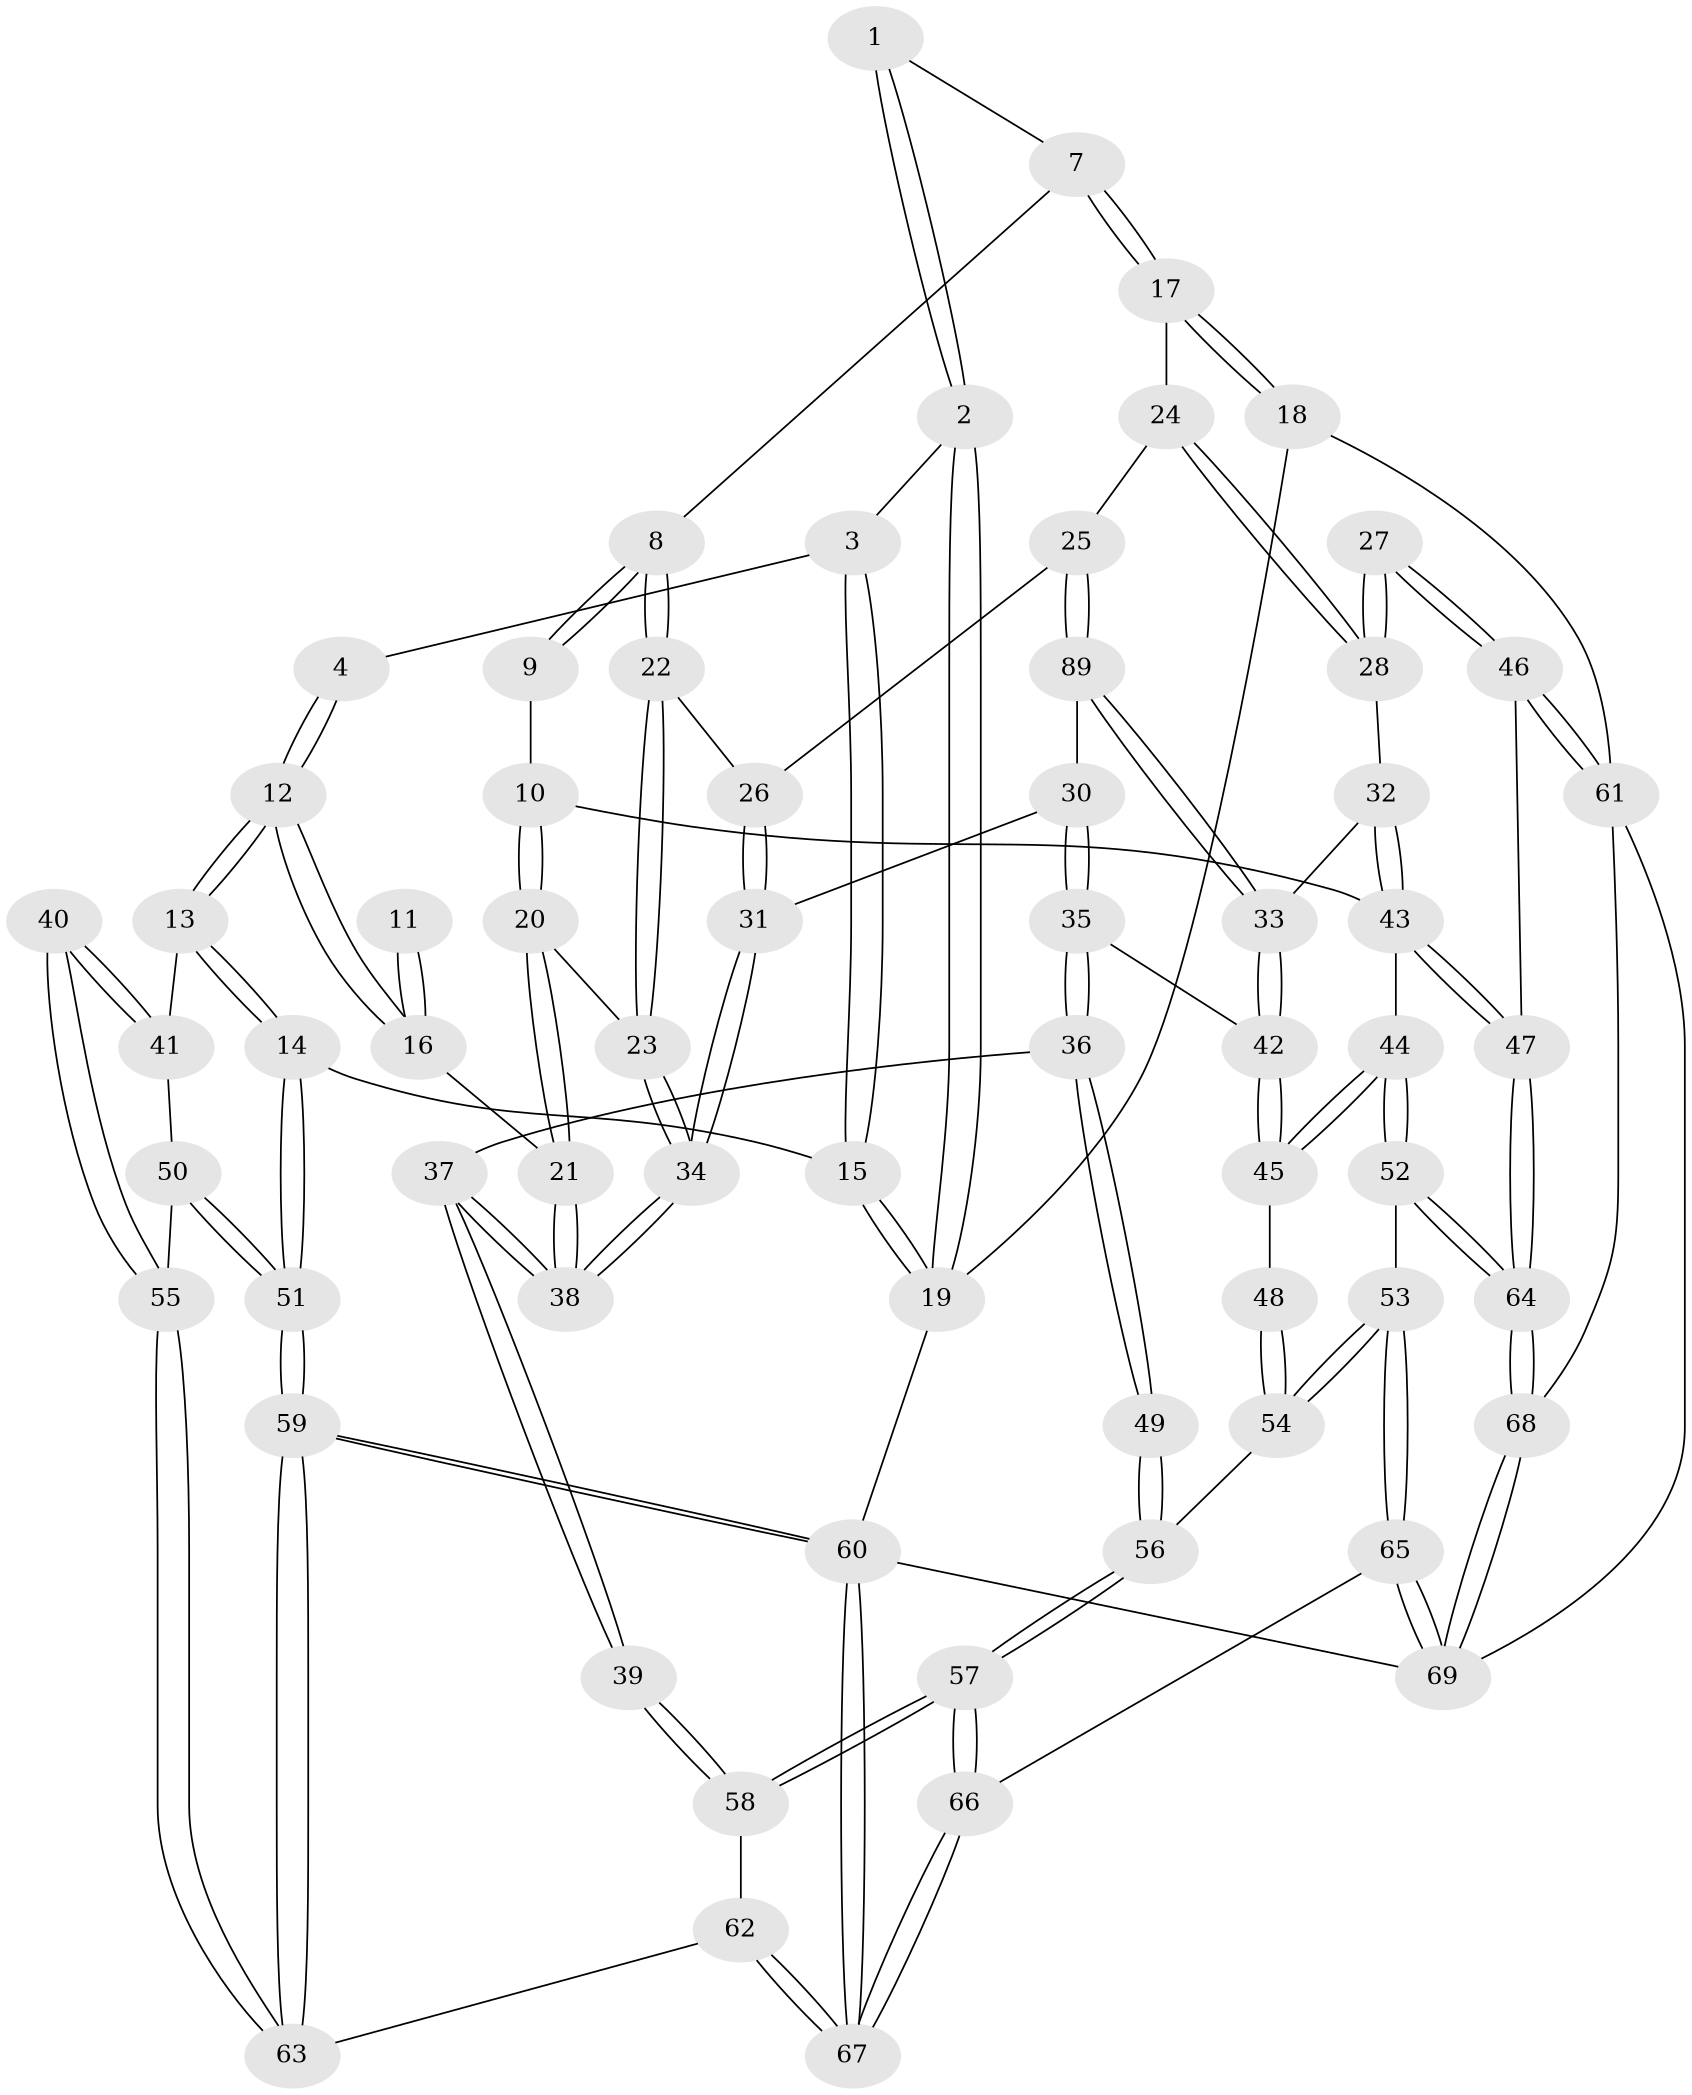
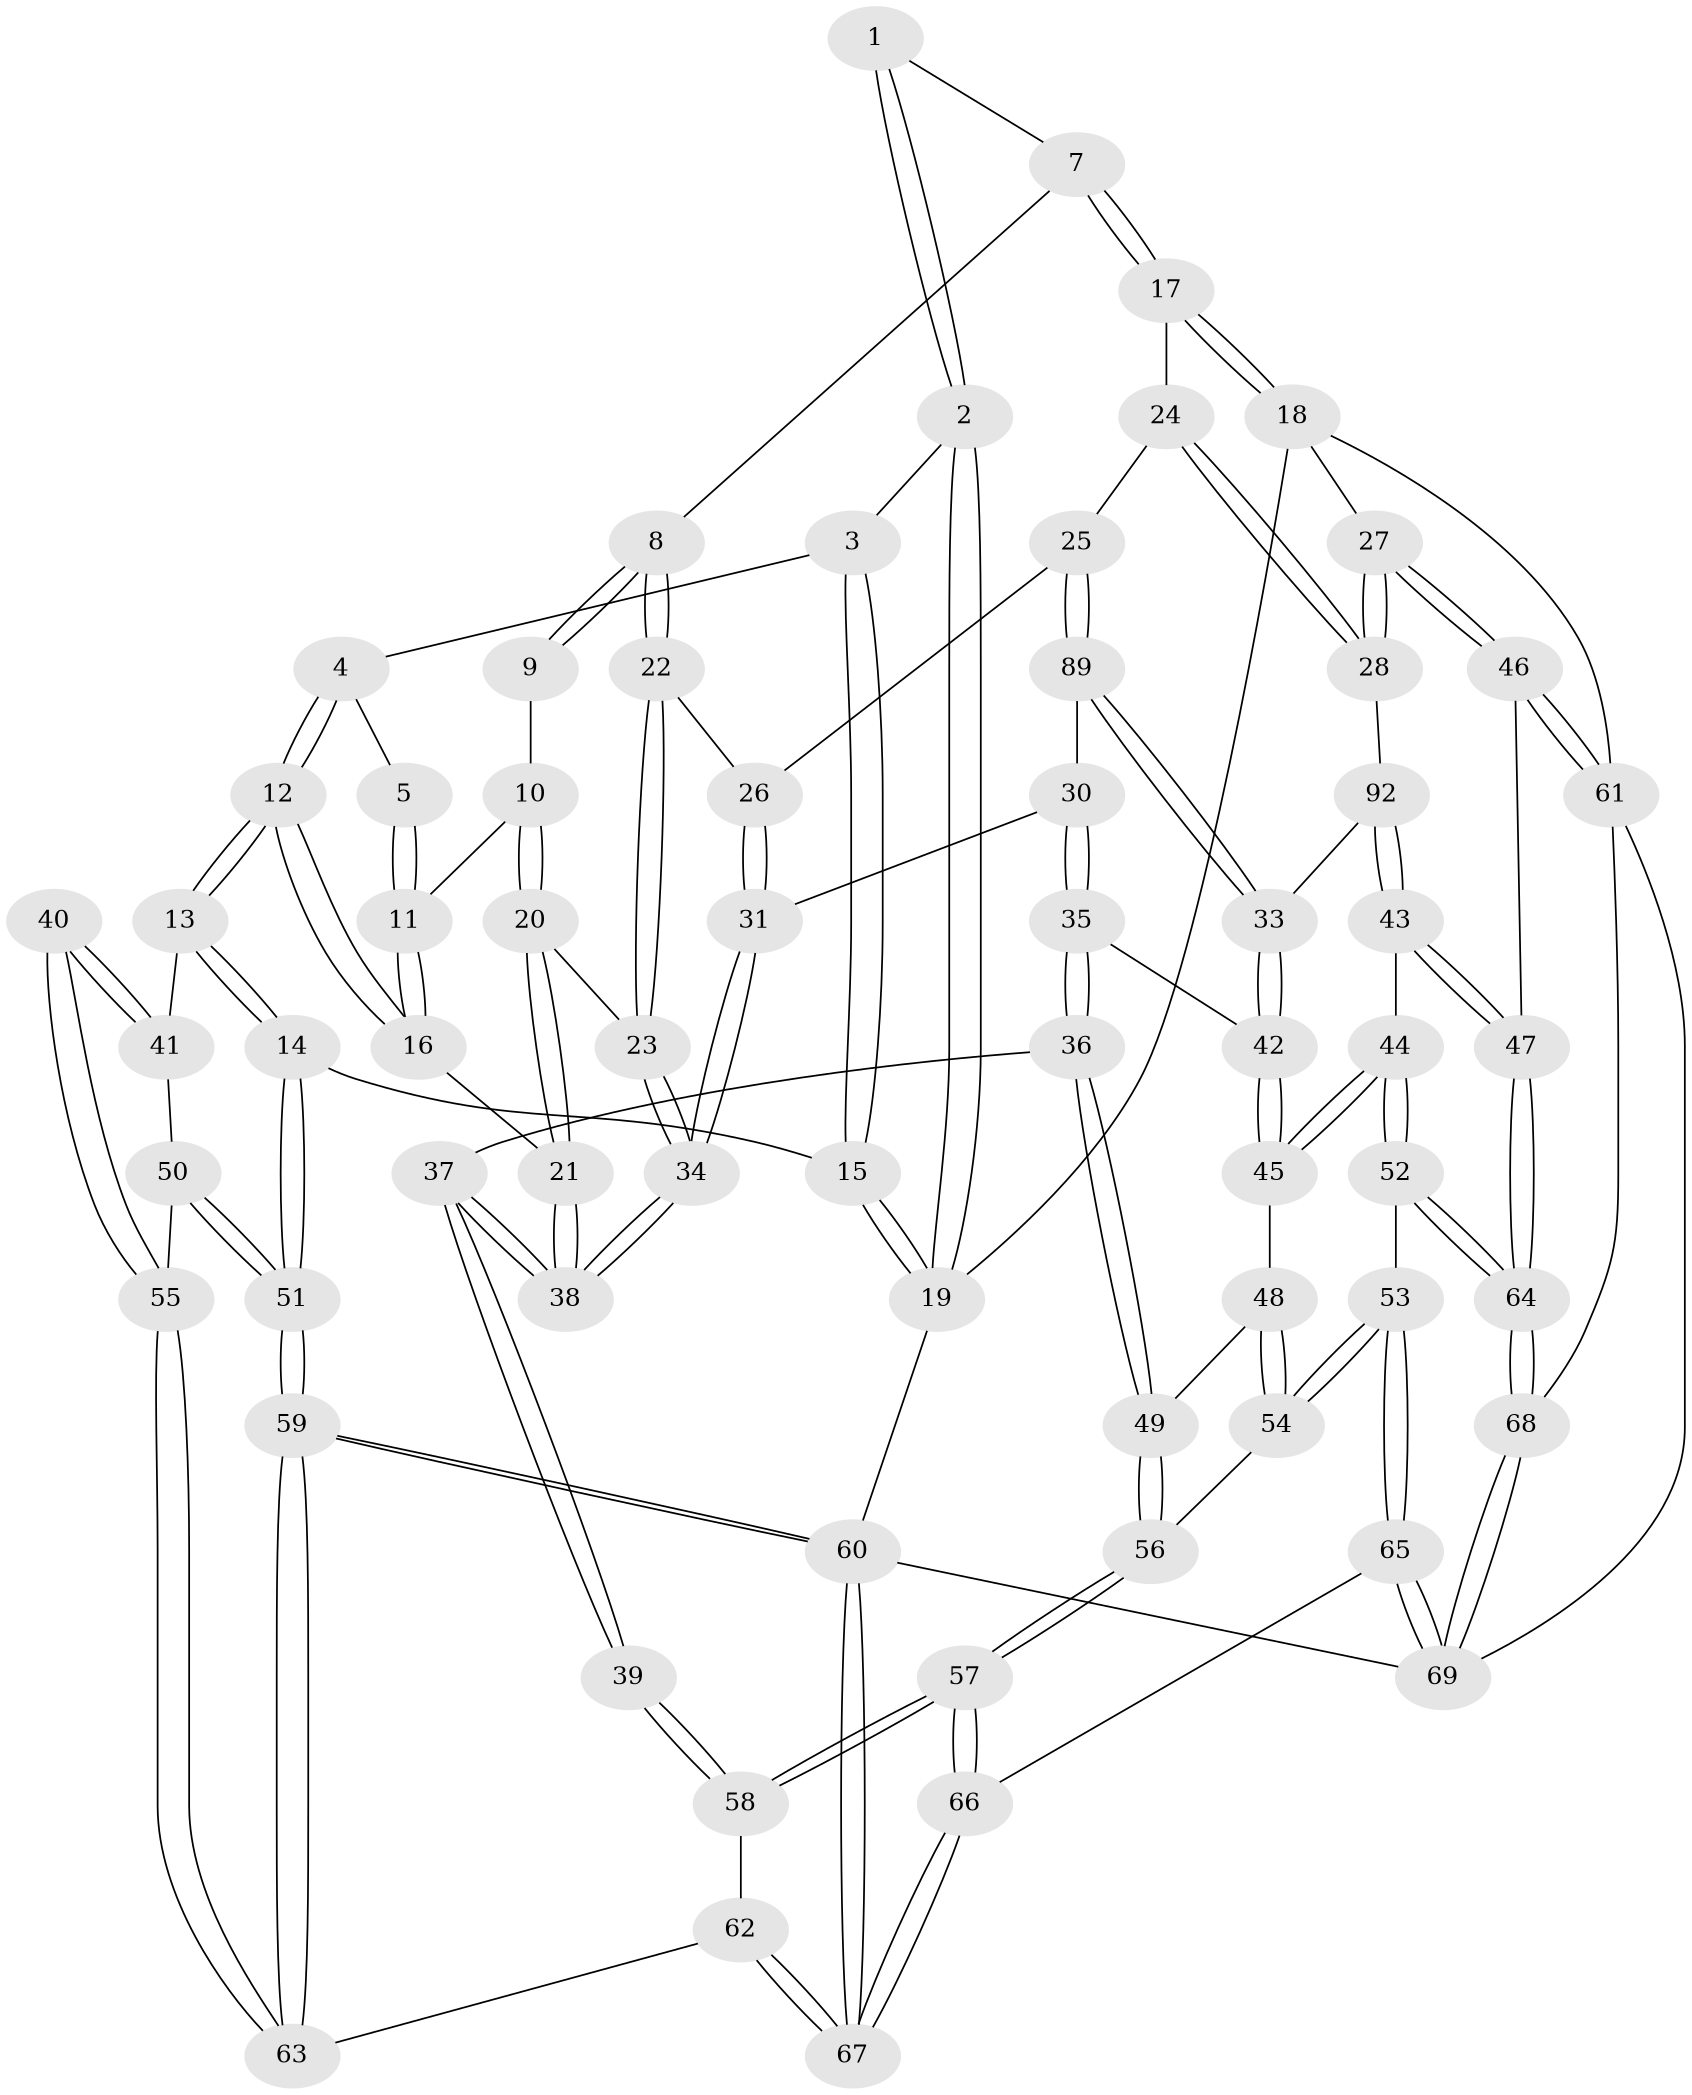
none -> (1334, 480)
none -> (405, 795)
(1382, 795) -> (1382, 795)
(1009, 845) -> (468, 858)
none -> (1210, 1363)
